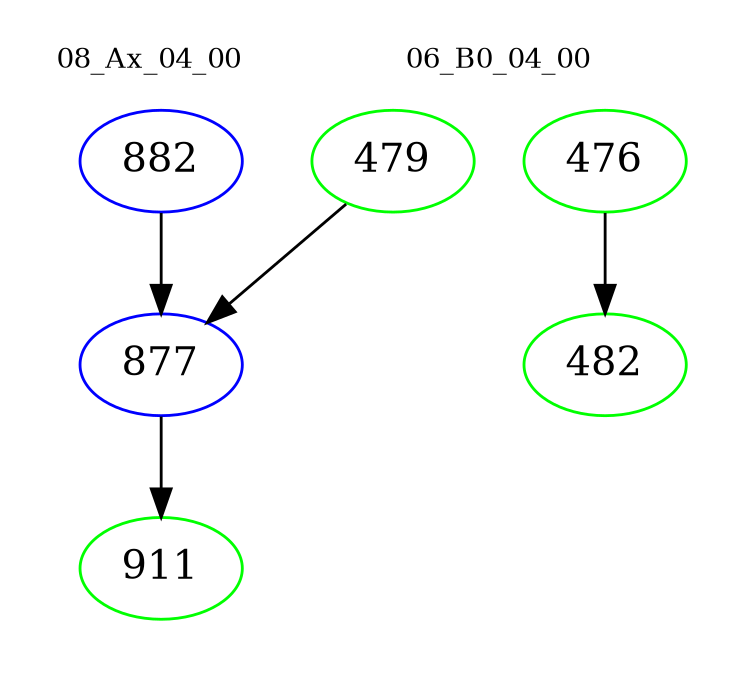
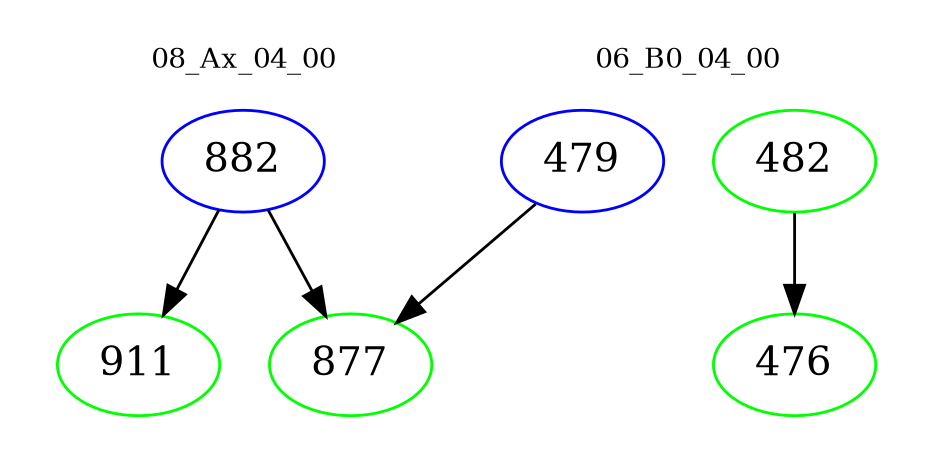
(393, 161) -> (583, 161)
(605, 249) -> (795, 249)
(161, 365) -> (351, 365)
(161, 453) -> (198, 250)
